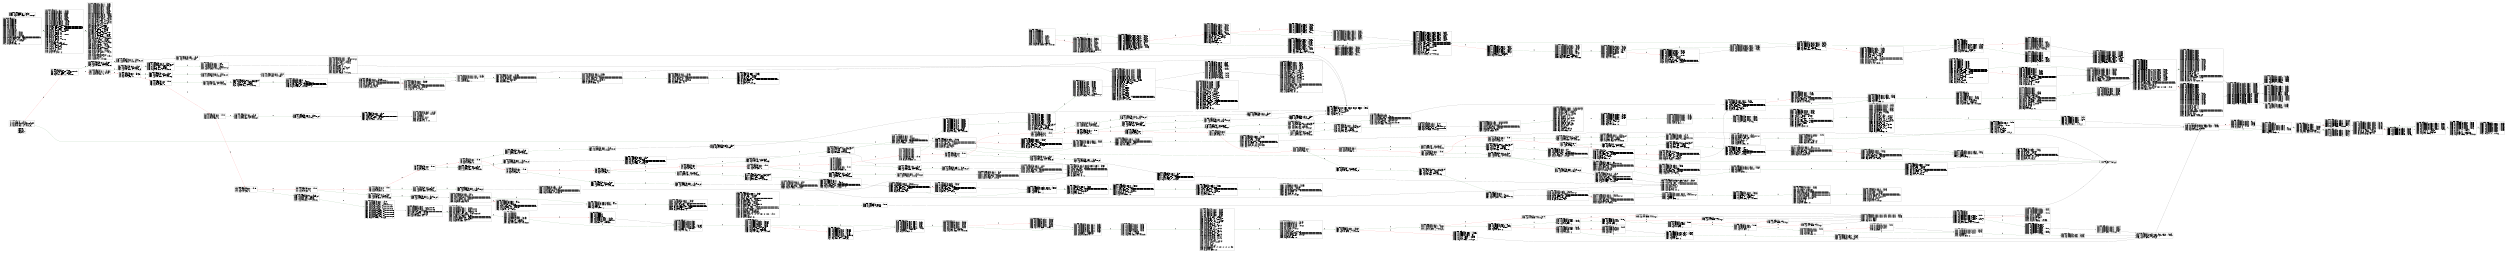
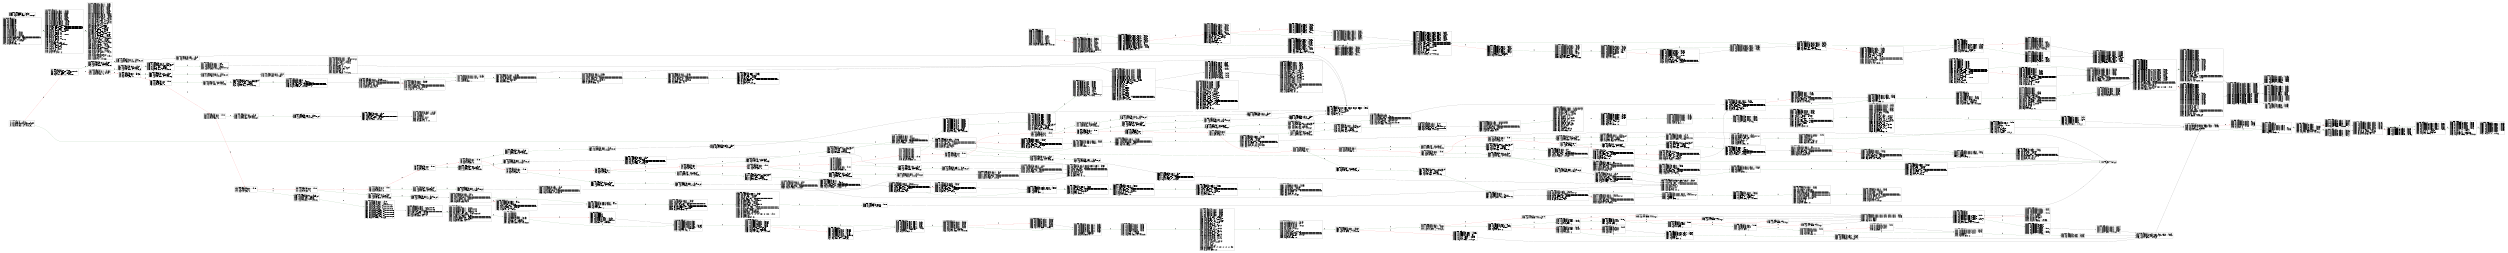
(22, 131) -> none
